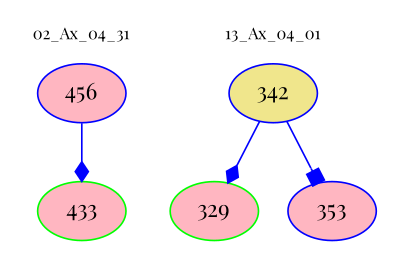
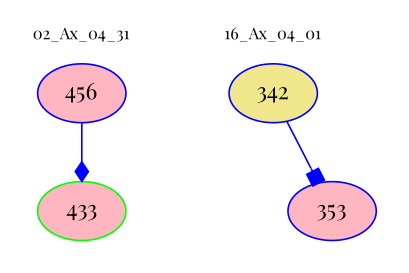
(273, 35) -> (273, 35)
(214, 211) -> none
